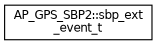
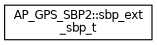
(78, 22) -> (78, 22)
